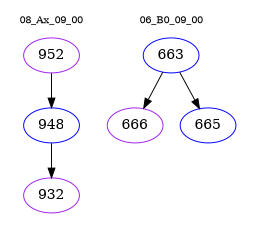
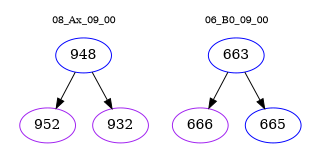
(52, 86) -> (68, 86)
